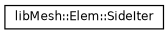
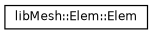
(84, 17) -> (76, 17)
